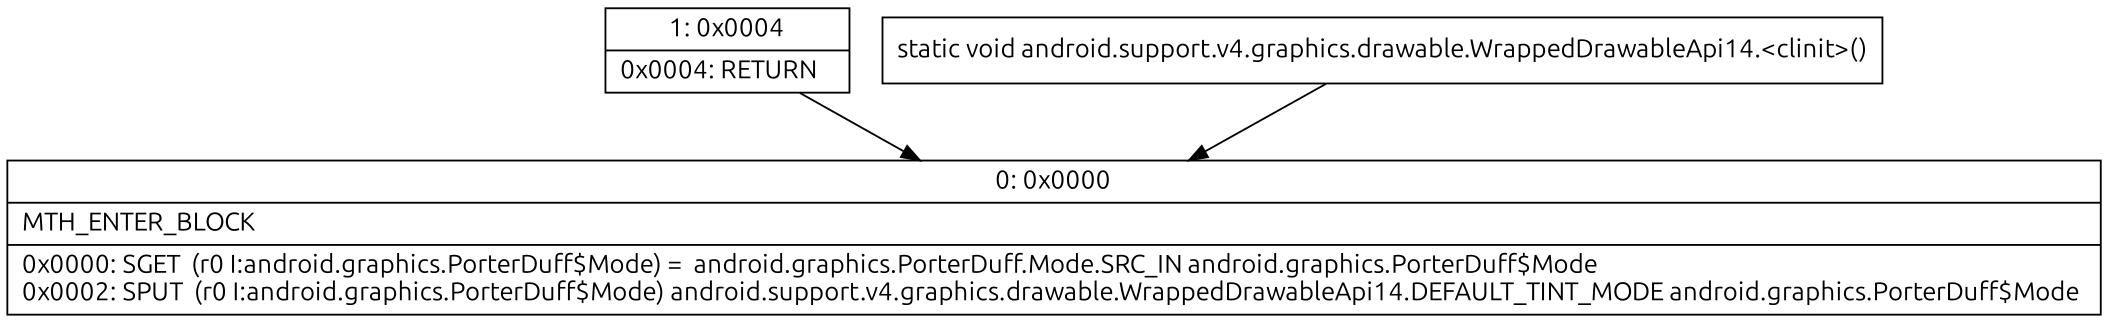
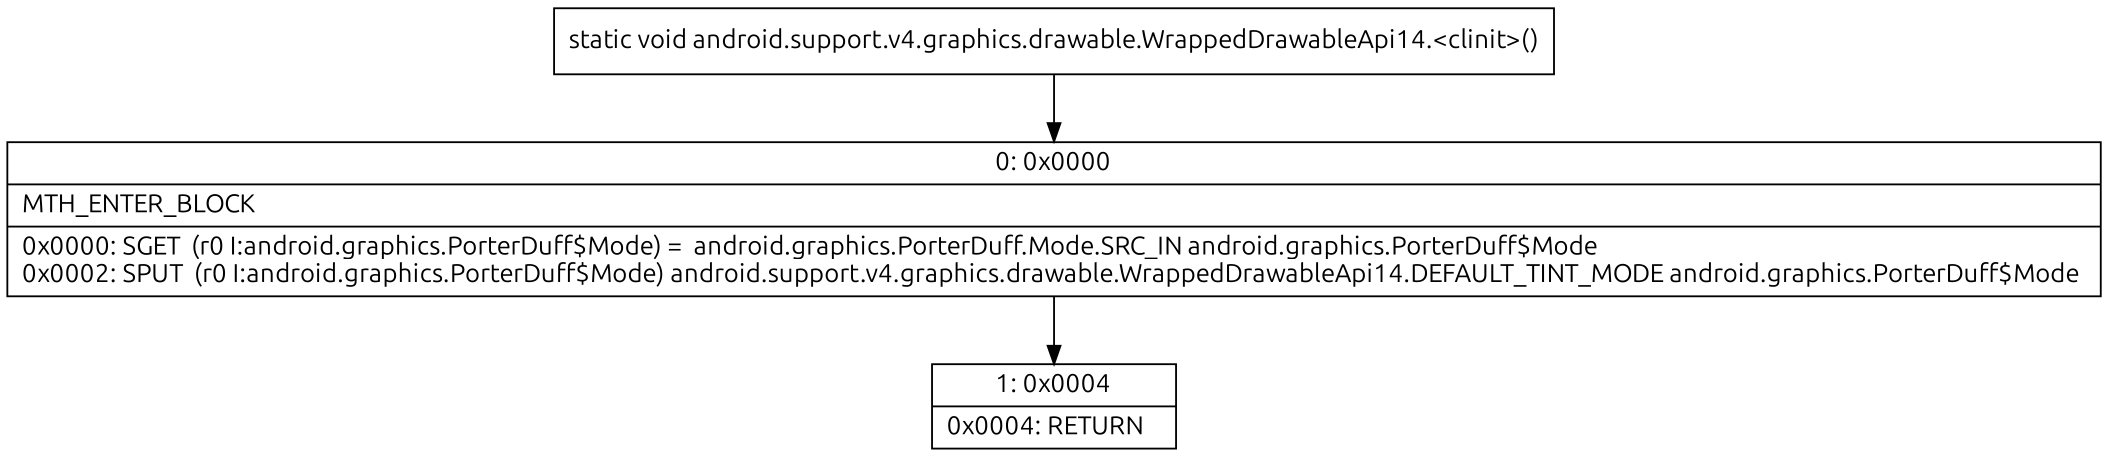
(852, 122) -> (1054, 321)
